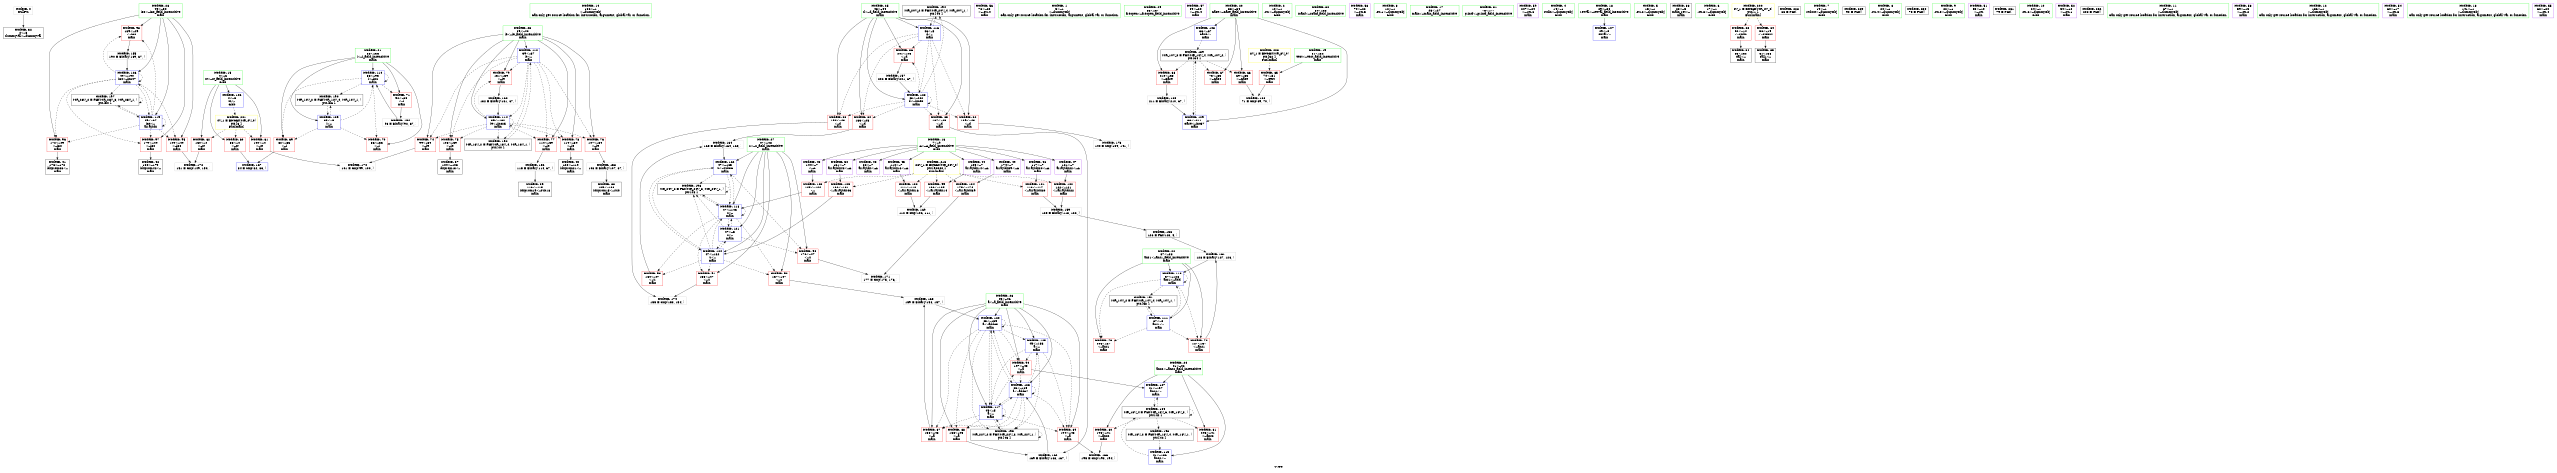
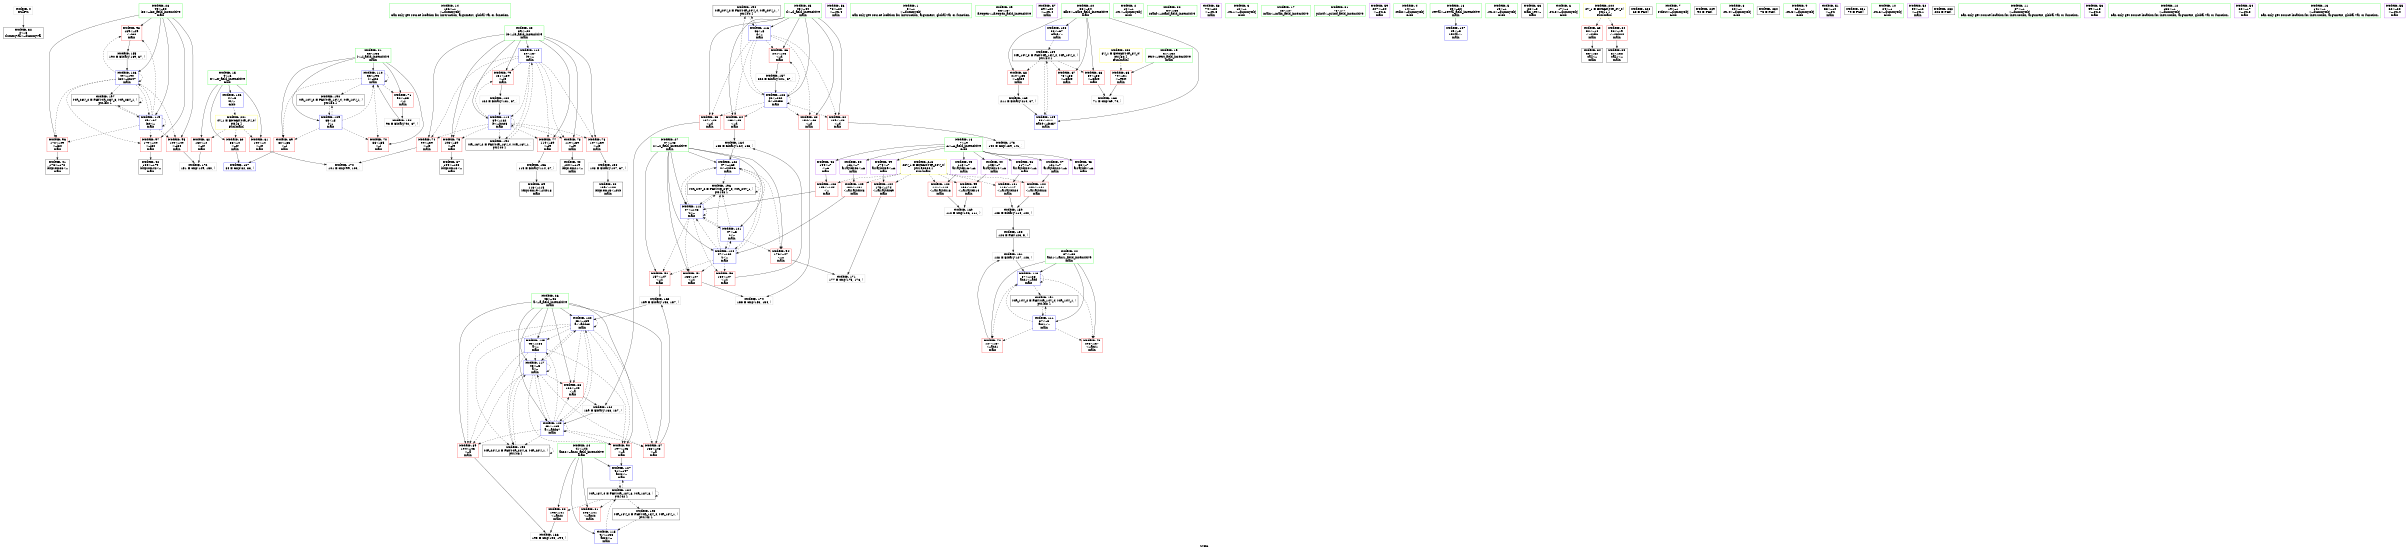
(151, 127) -> (151, 127)
(1021, 378) -> (587, 436)
